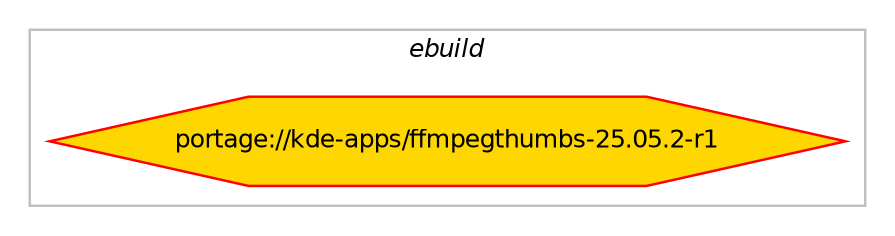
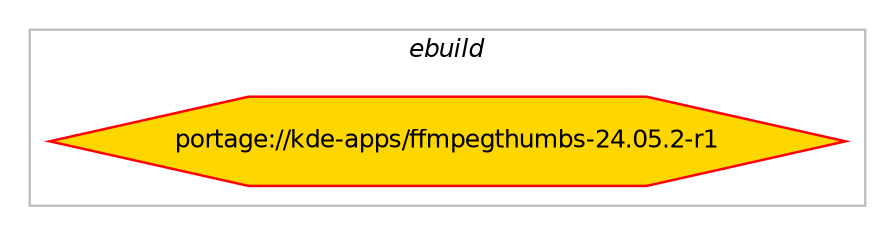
(447, 141) -> (447, 141)
